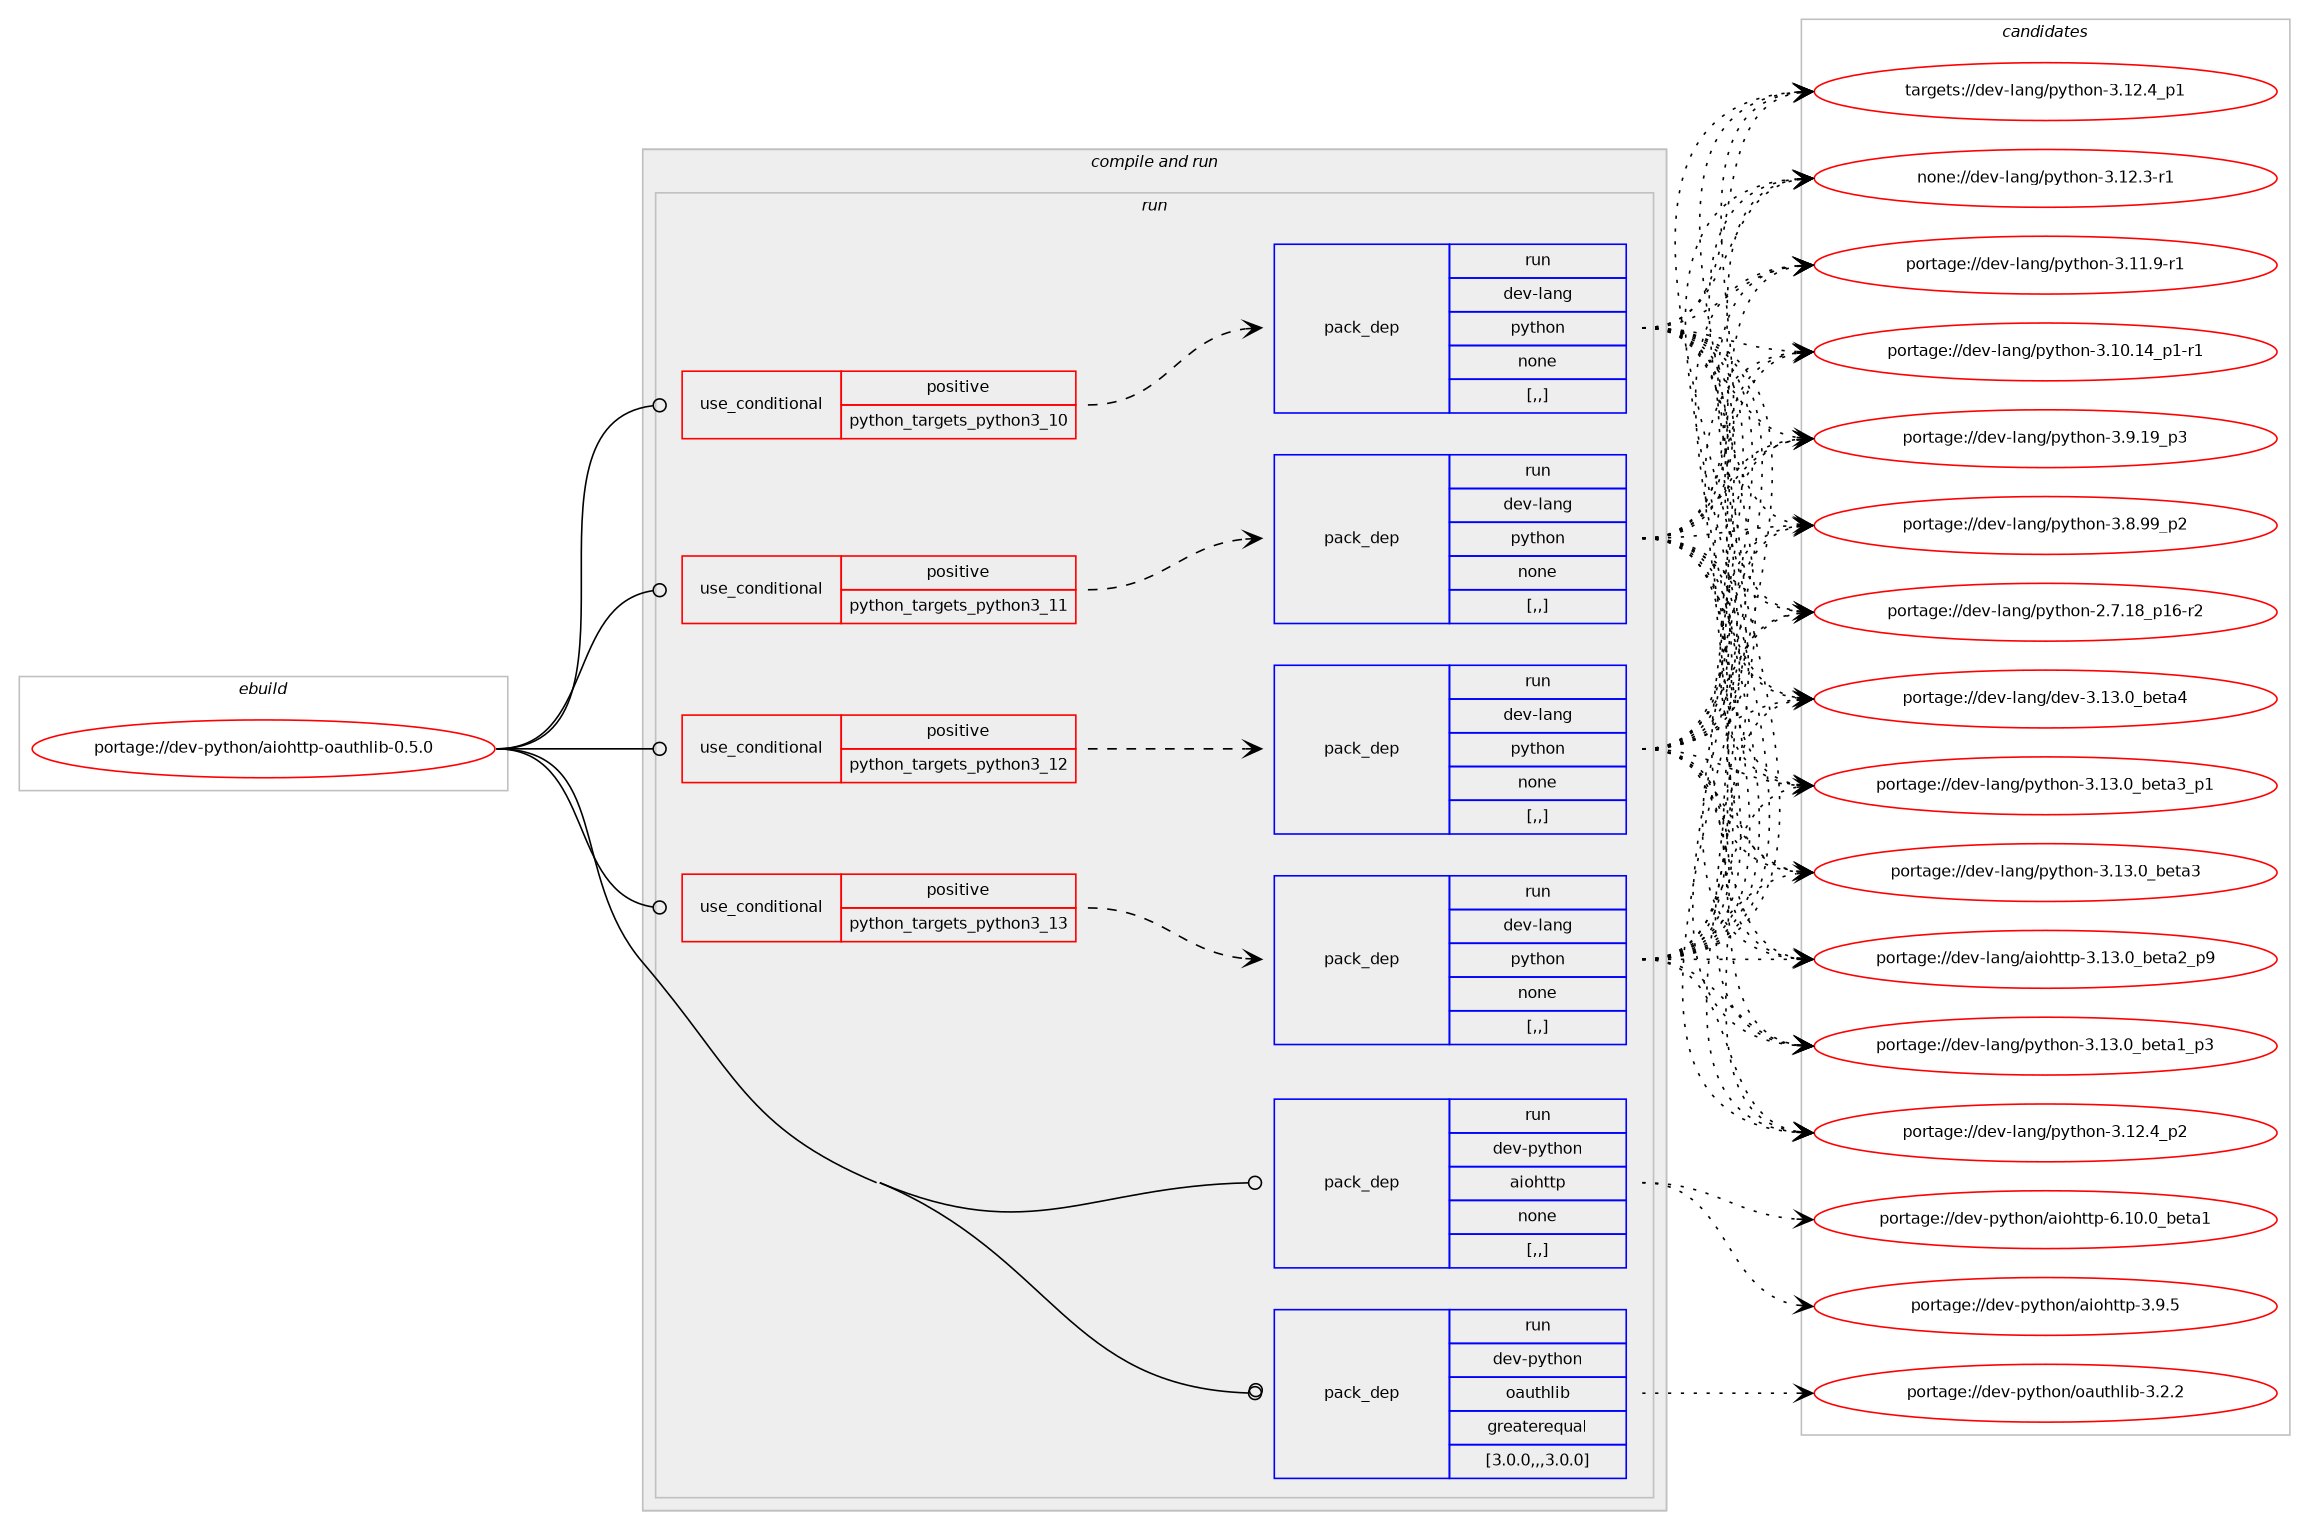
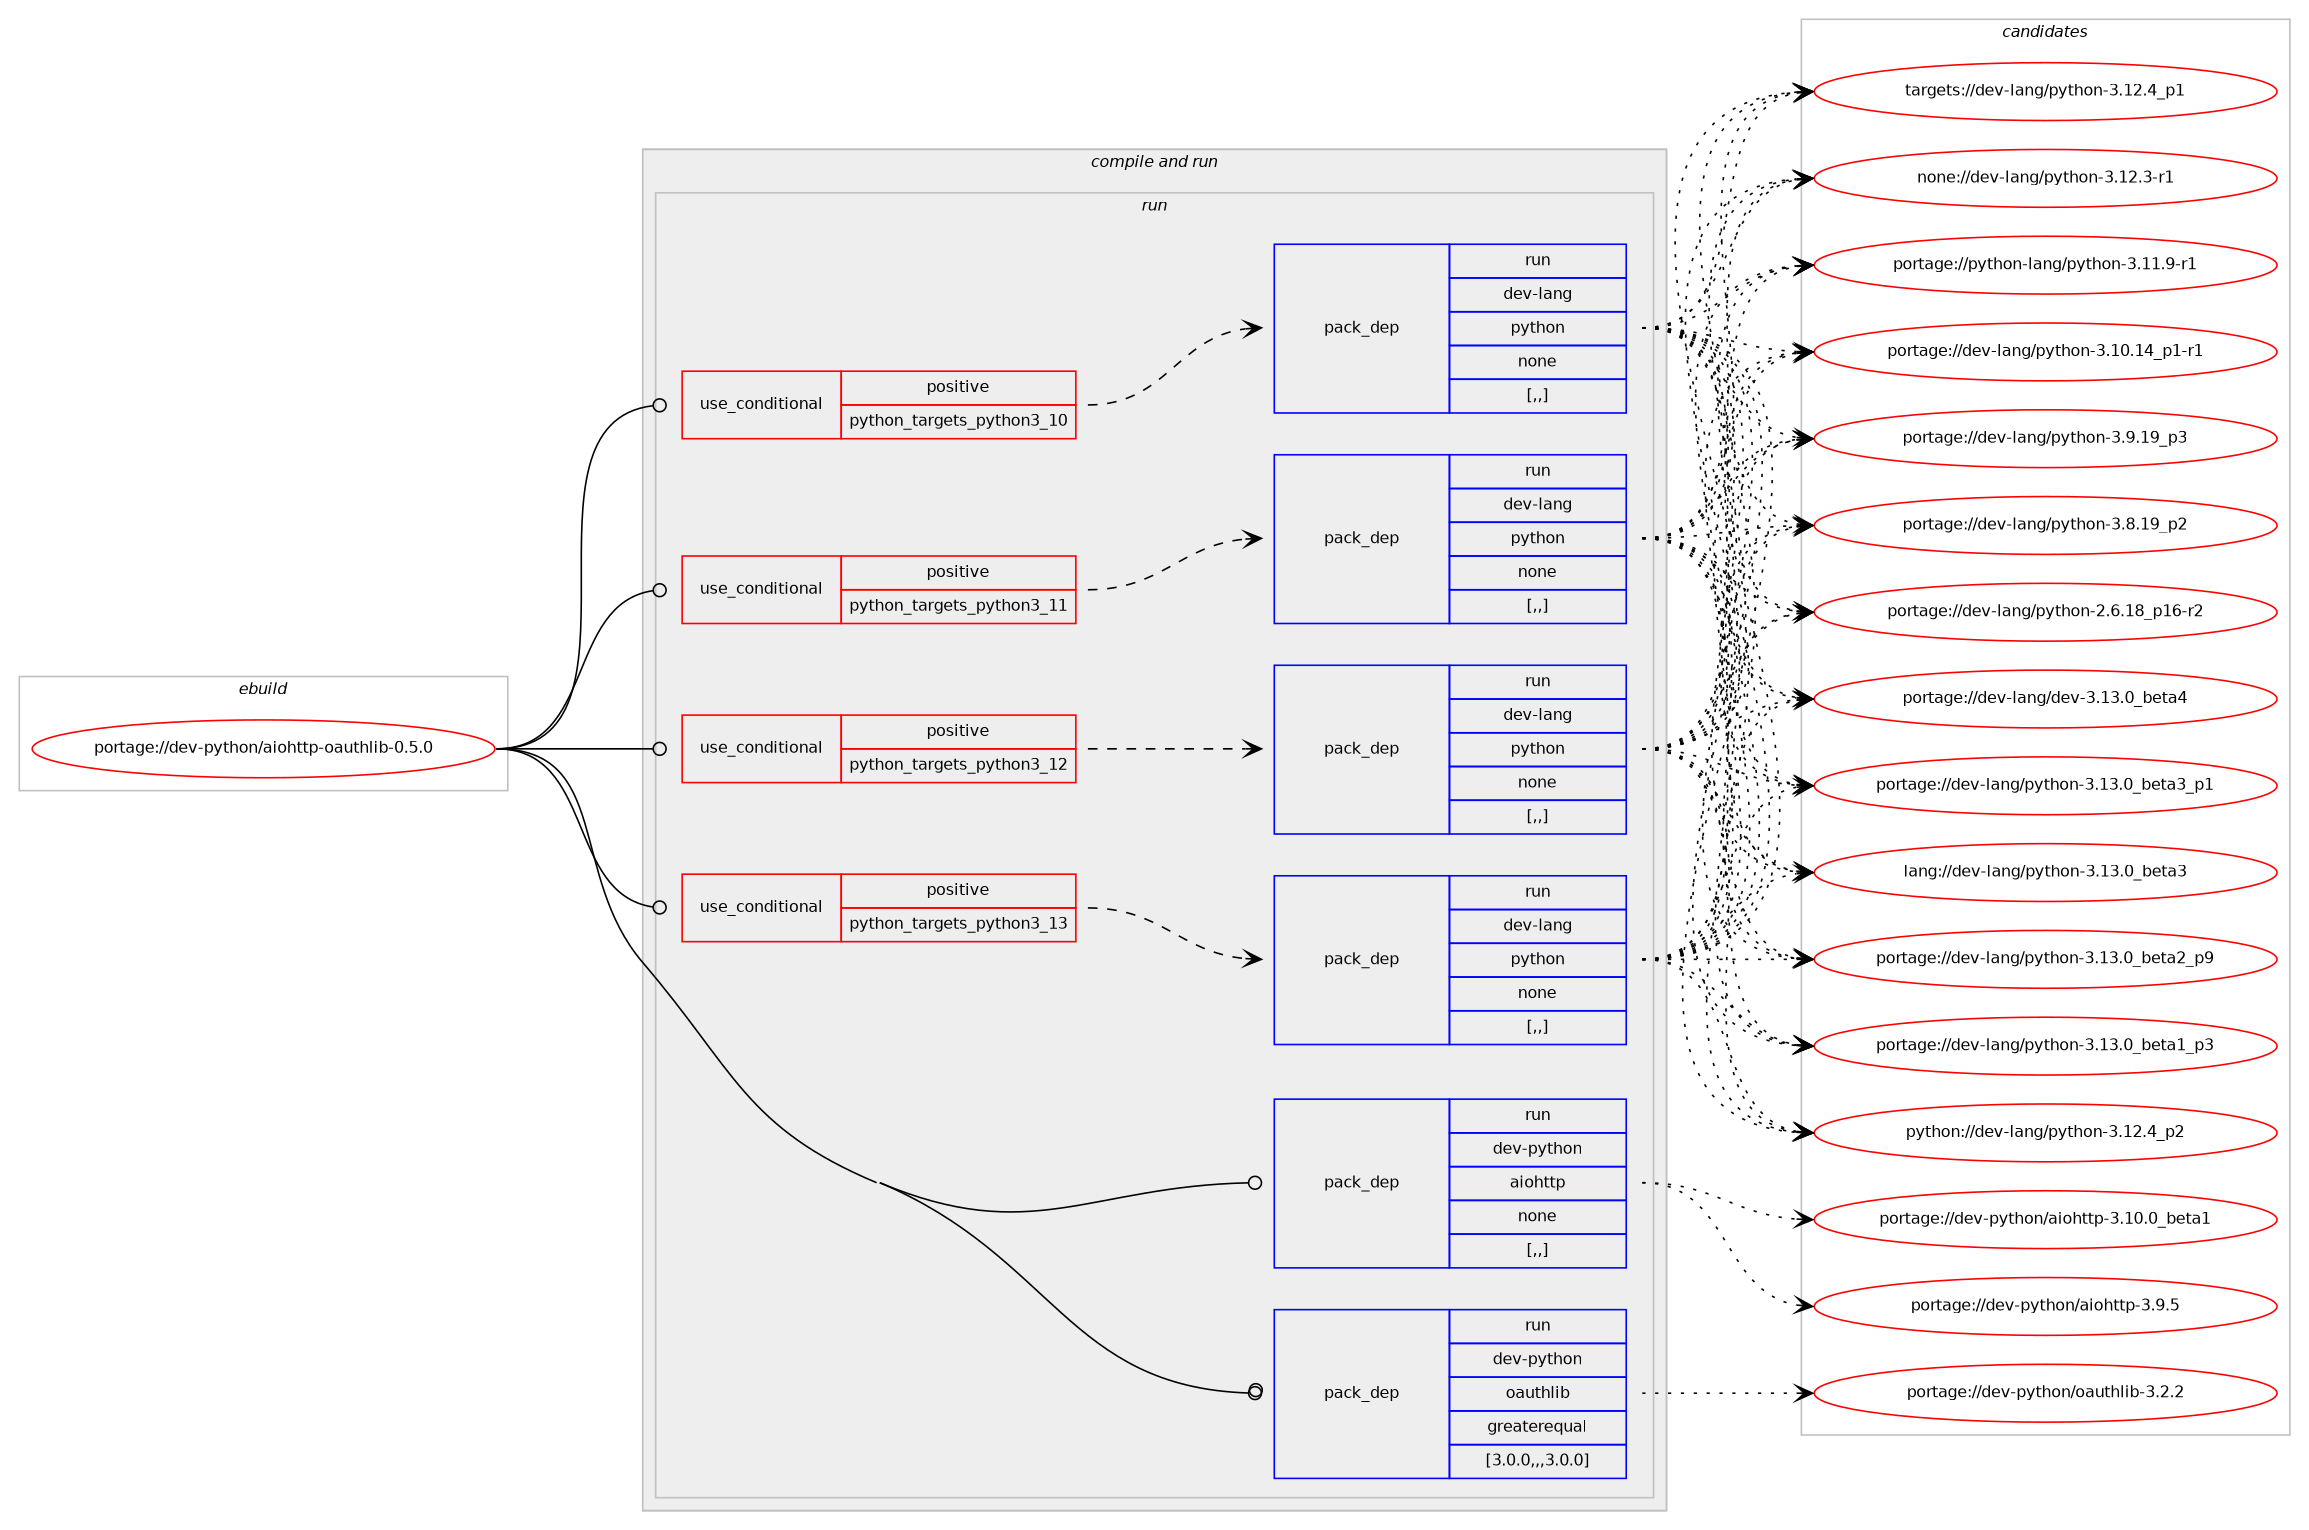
(2046, 265) -> (2046, 265)
(2046, 525) -> (2046, 525)
(2046, 612) -> (2046, 612)
(2046, 873) -> (2046, 873)
(2046, 959) -> (2046, 959)
(2046, 1133) -> (2046, 1133)
(2046, 1220) -> (2046, 1220)
